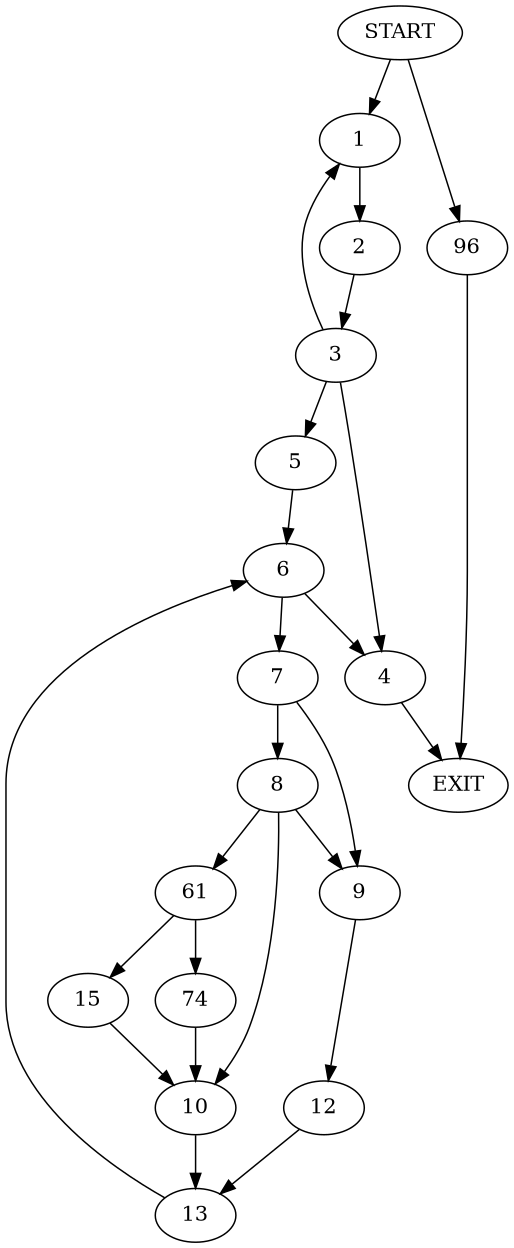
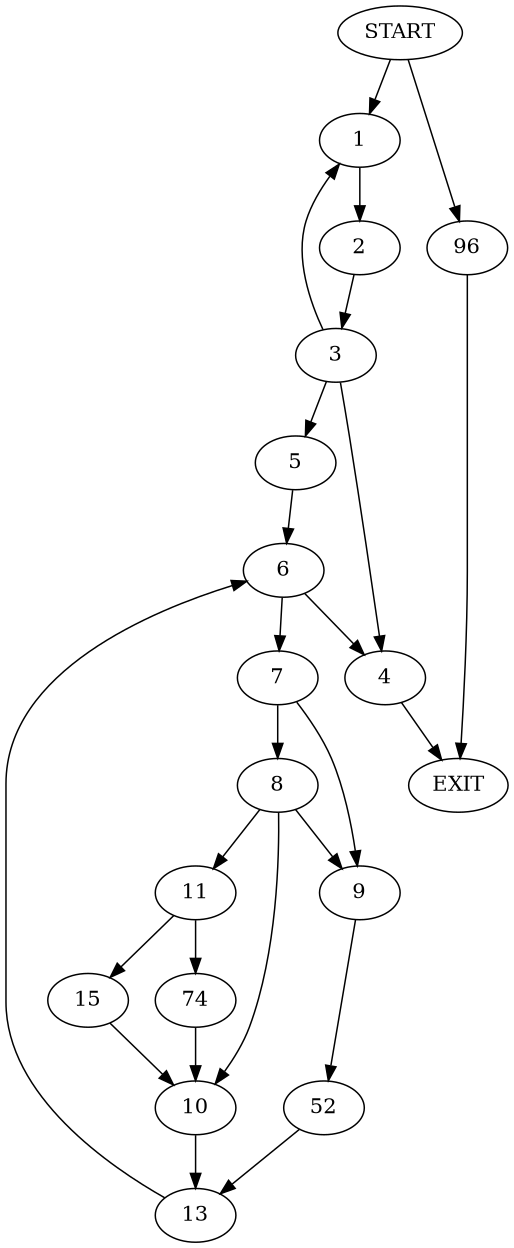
(196, 893) -> (196, 893)
(324, 1108) -> (324, 1108)
